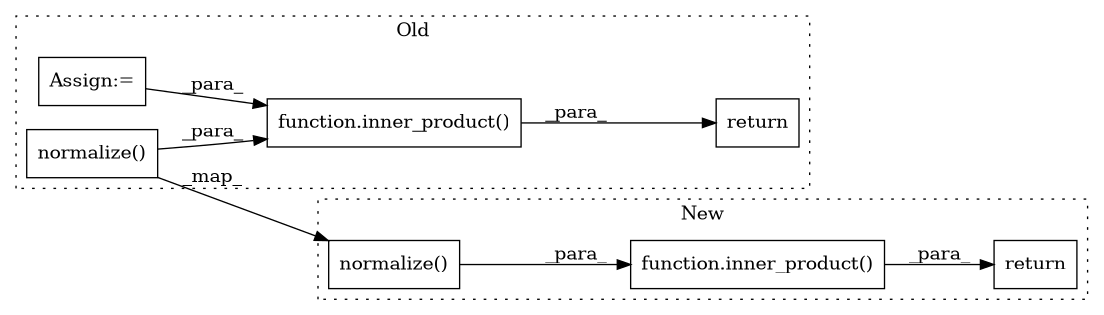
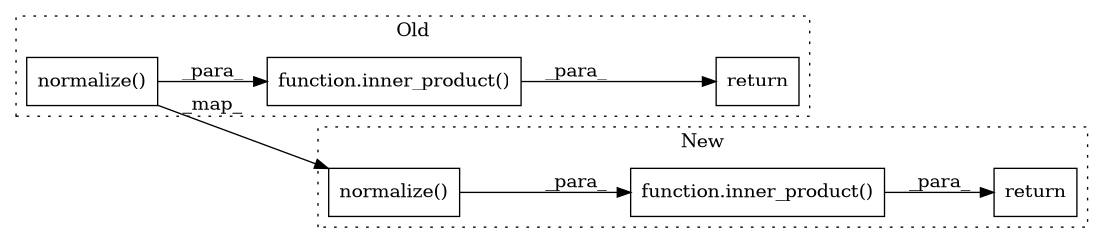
(92, 82) -> none
